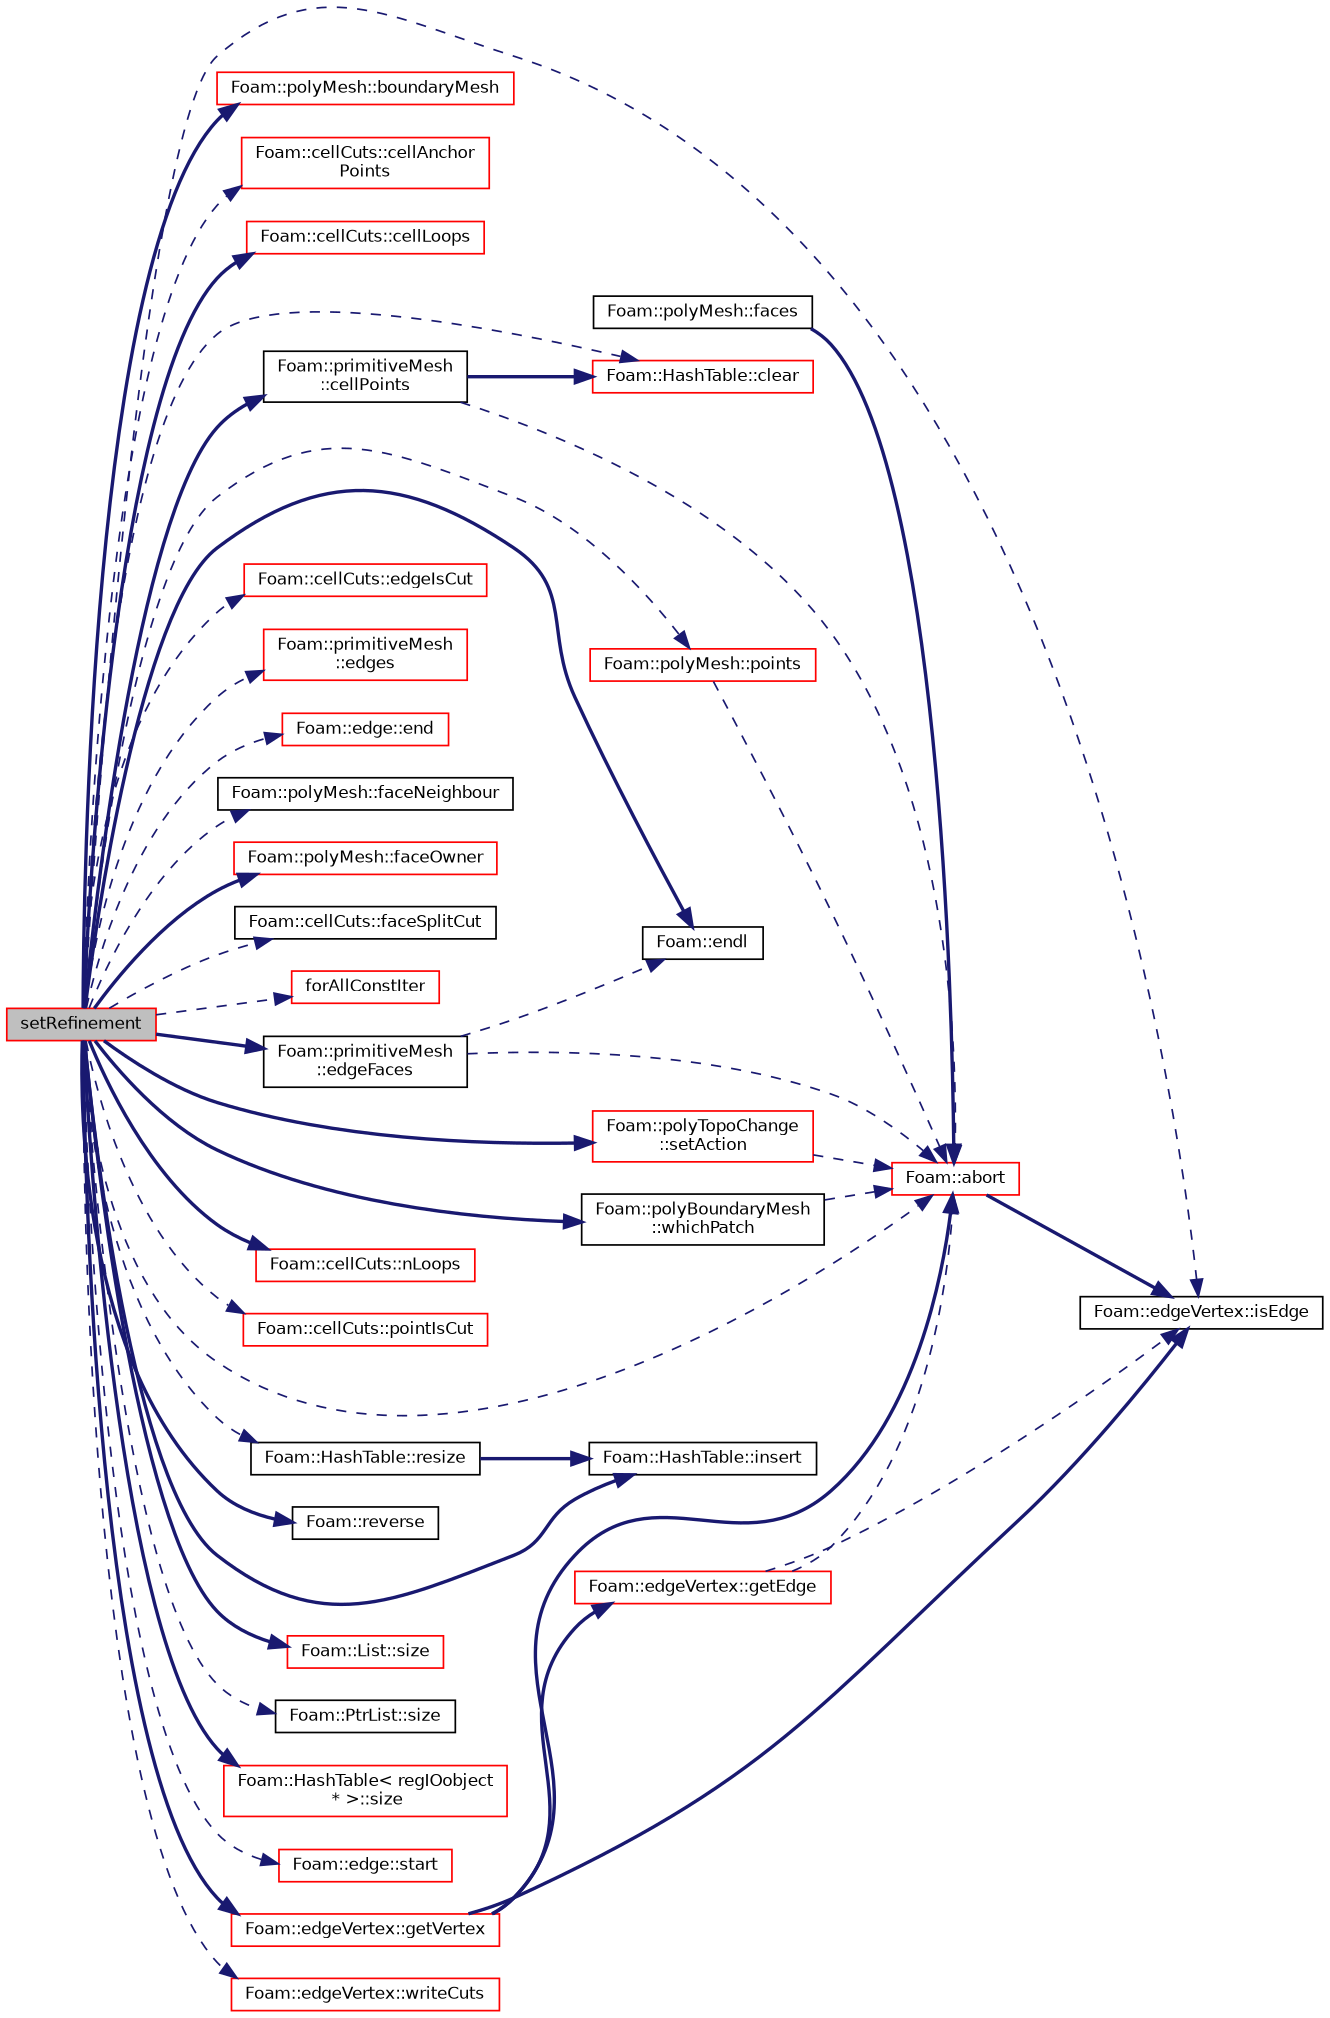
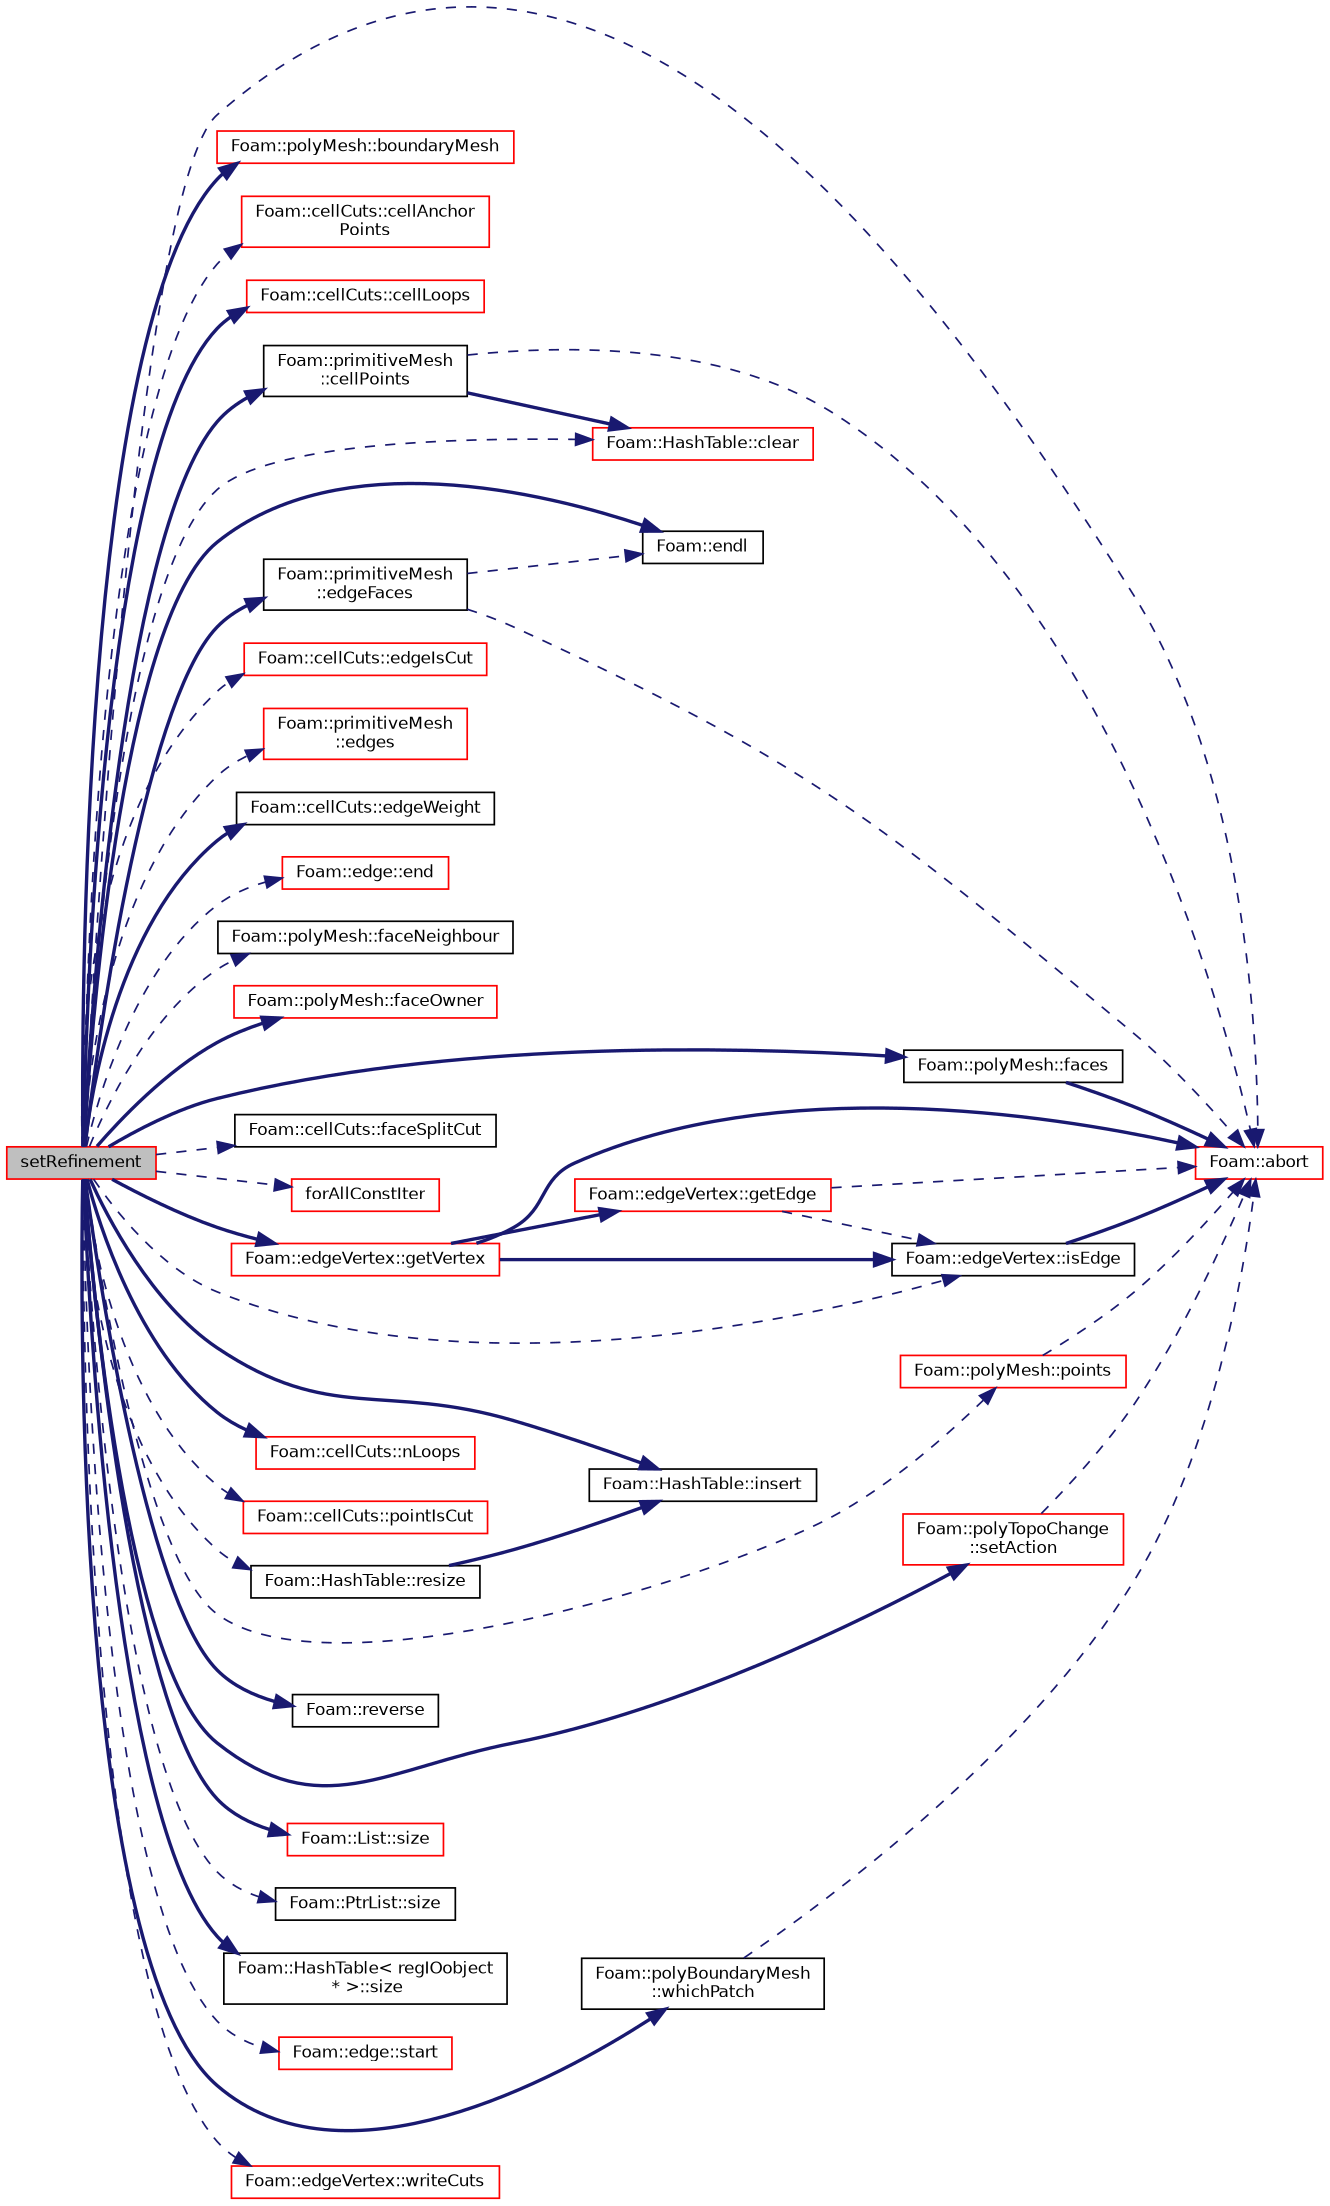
none -> (365, 809)
none -> (491, 1057)
(1071, 1242) -> (1138, 1217)
(365, 1791) -> (365, 1979)
